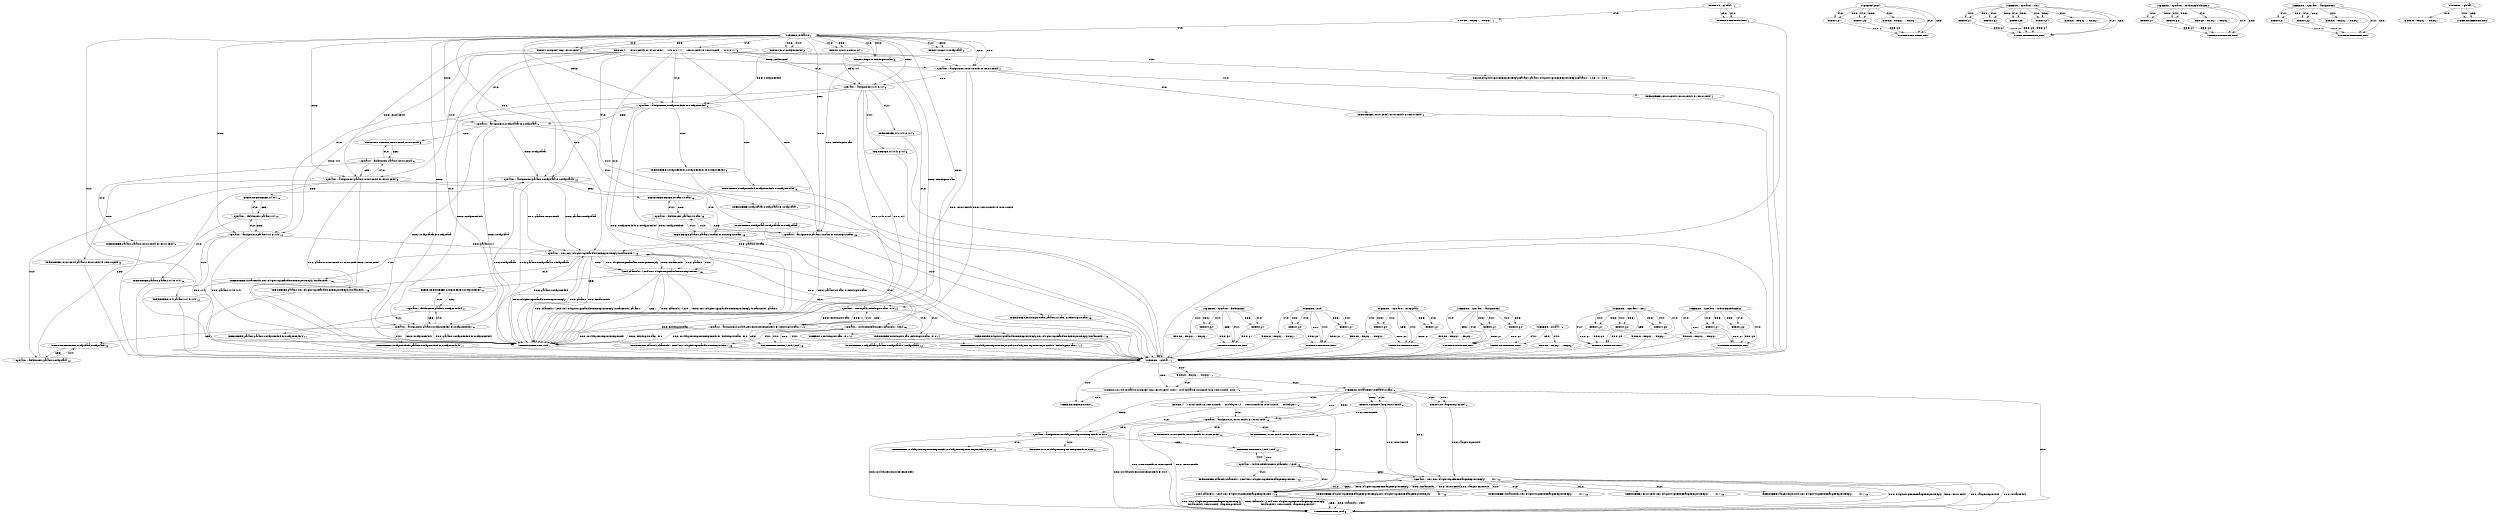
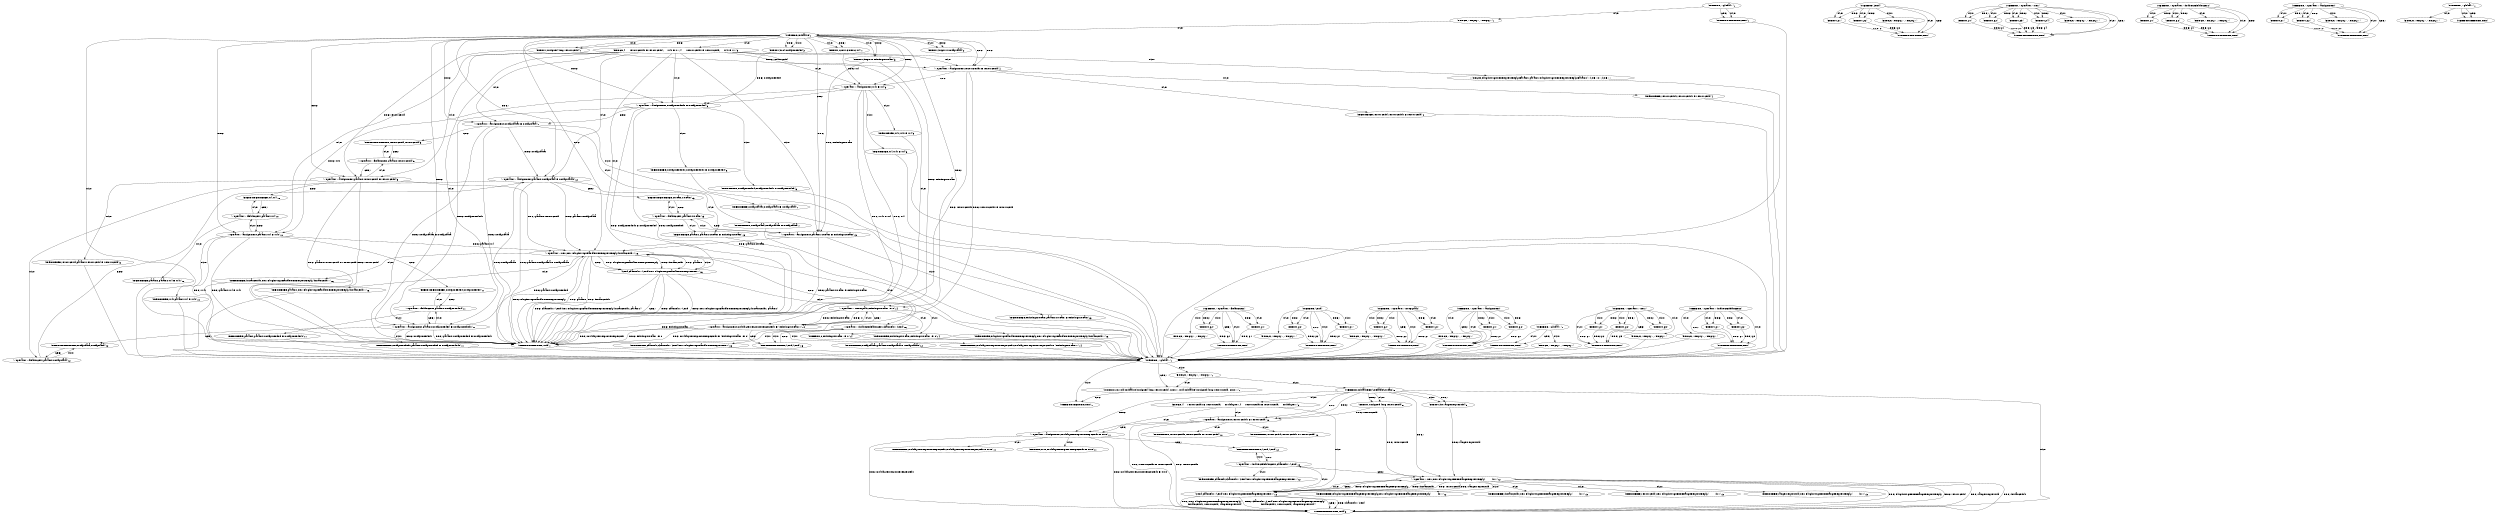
(141, 244) -> none
(557, 281) -> (367, 251)
